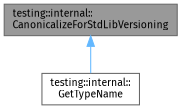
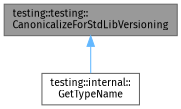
(91, 20) -> (91, 20)
